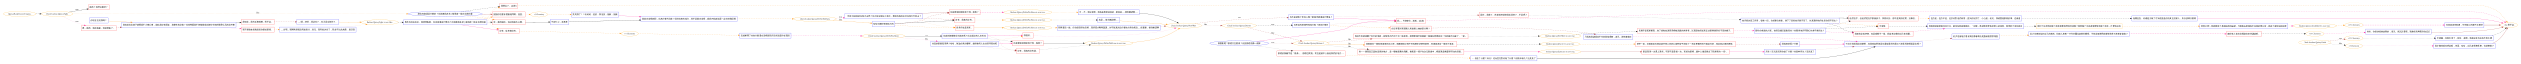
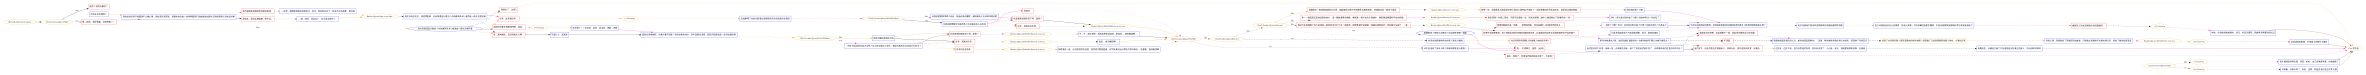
(1280, 43) -> (1348, 35)
